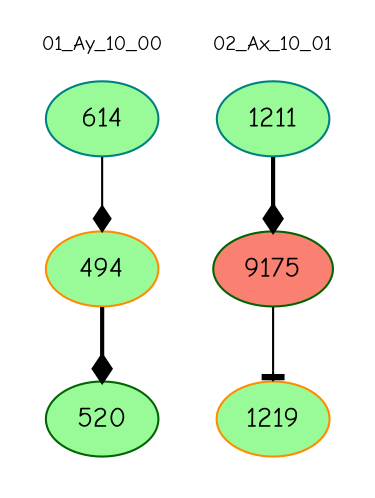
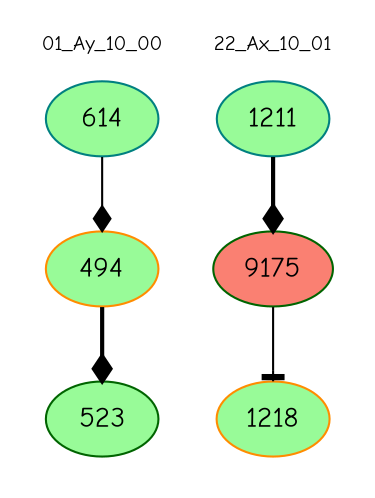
(273, 45) -> (273, 45)
(102, 419) -> (102, 419)
(273, 419) -> (273, 419)
